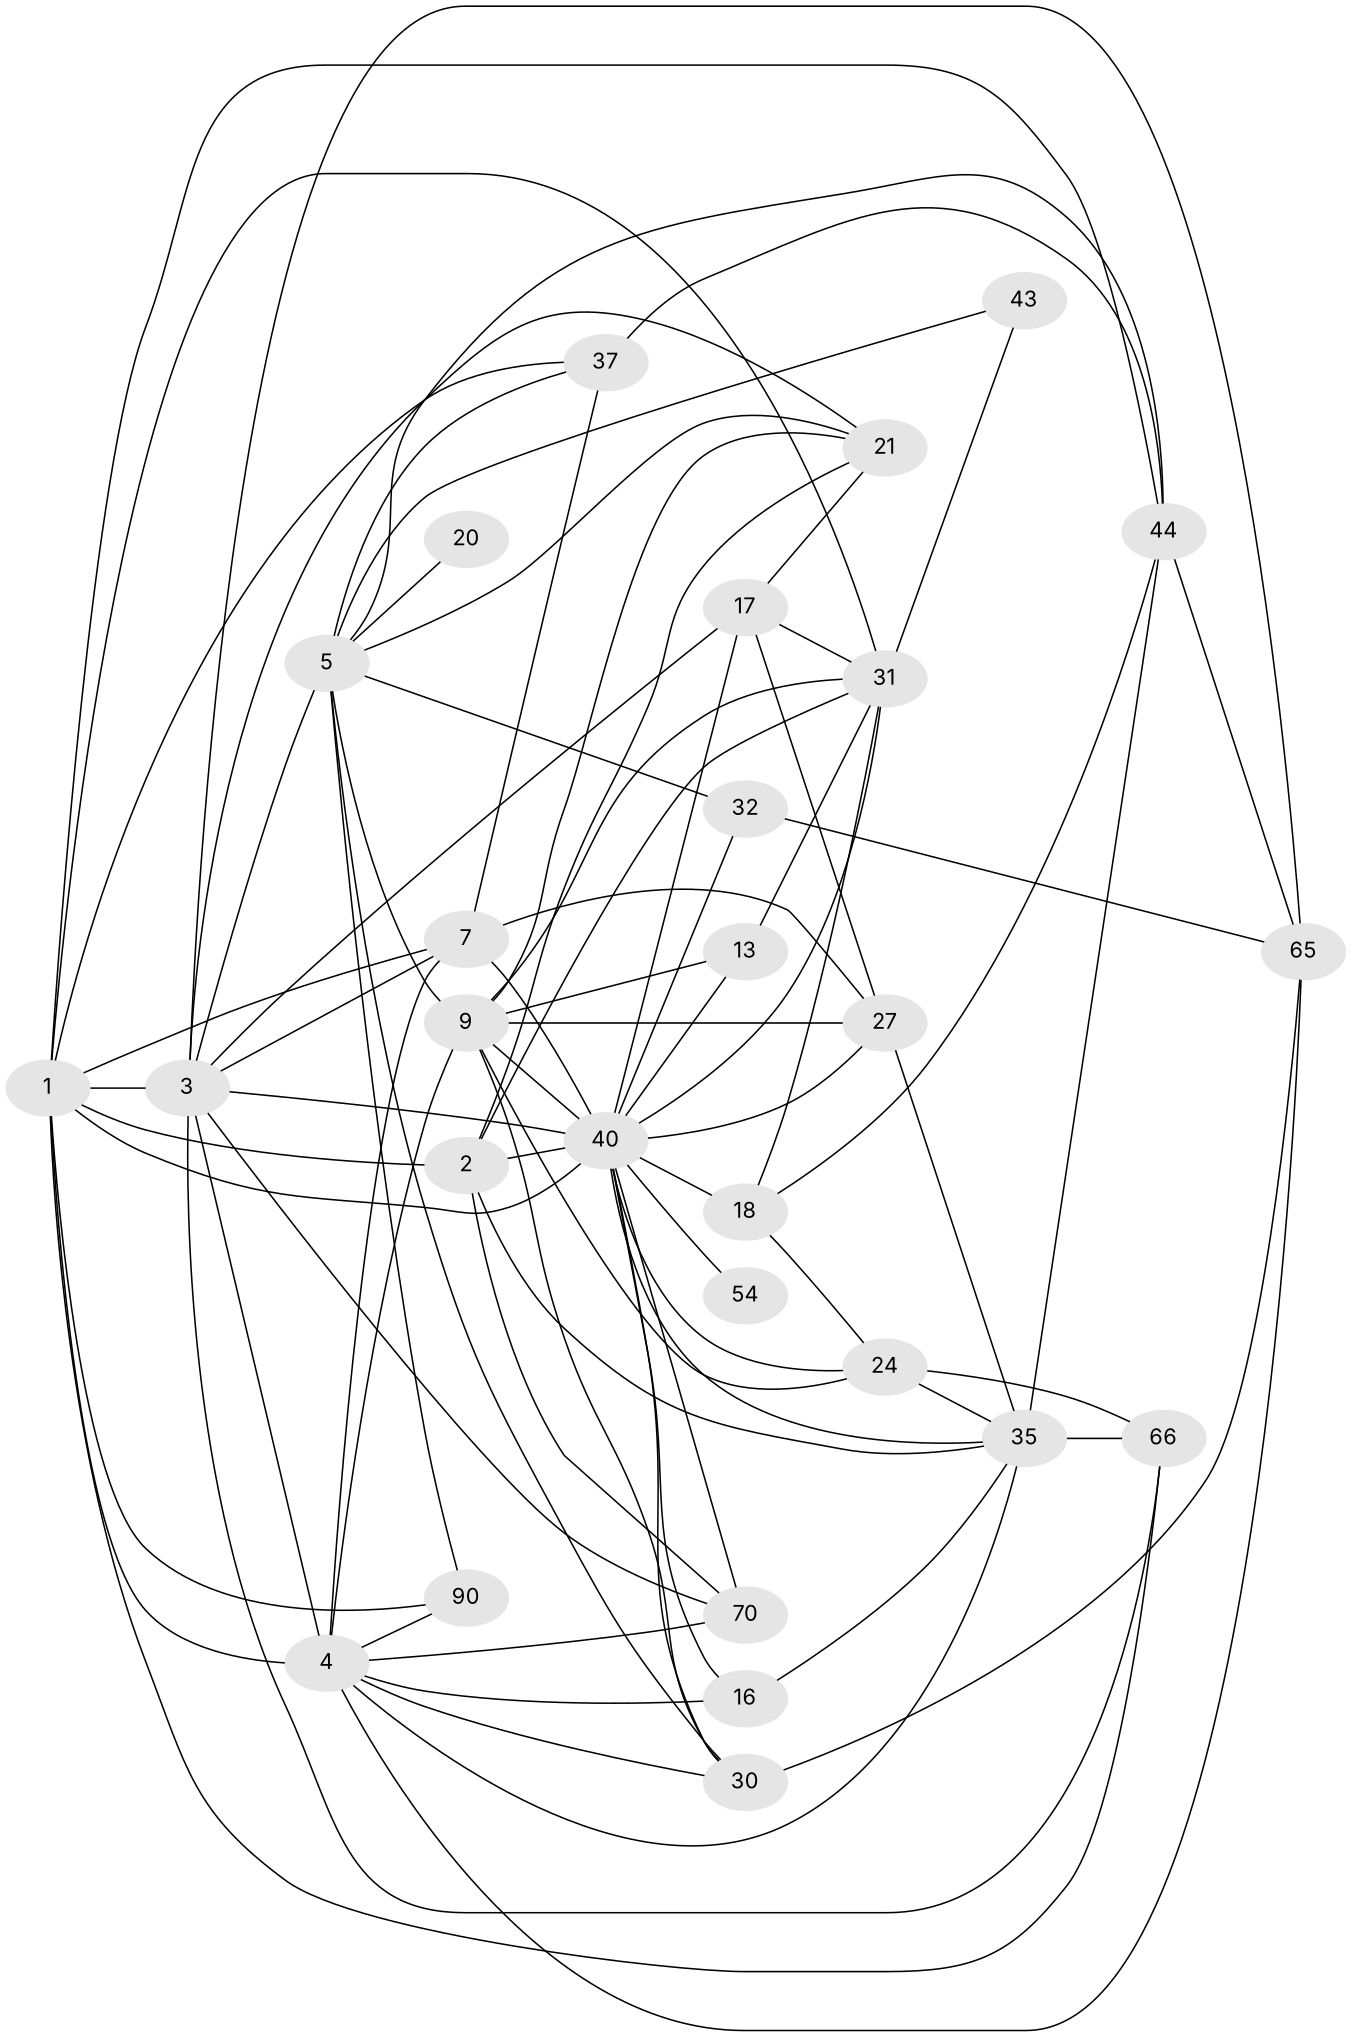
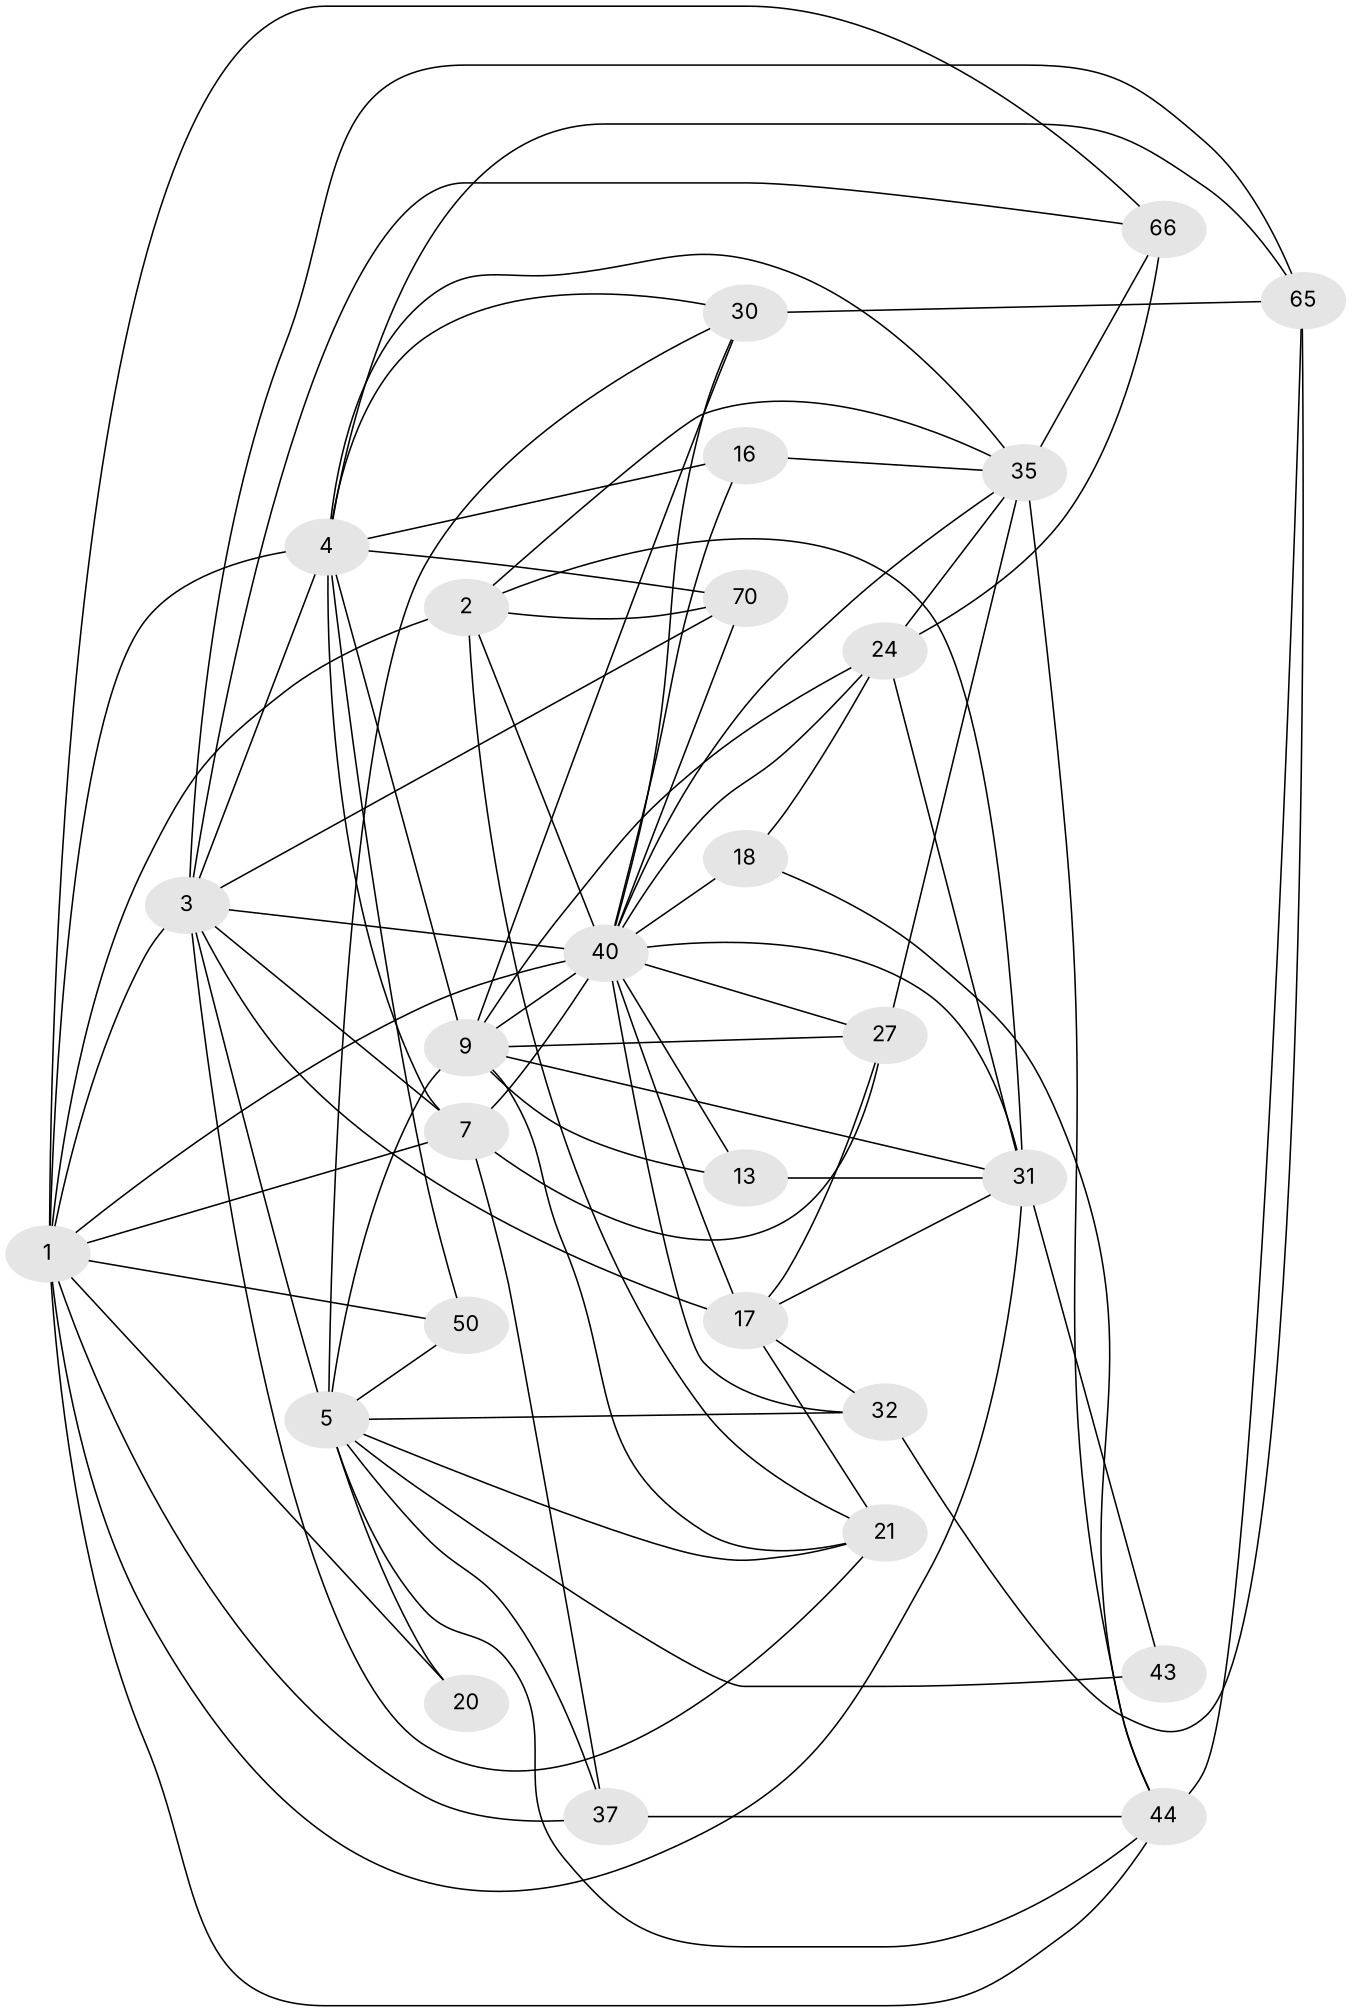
(831, 936) -> (955, 915)
(746, 1296) -> none
none -> (815, 1366)
none -> (257, 1479)
(467, 1598) -> (467, 1325)
